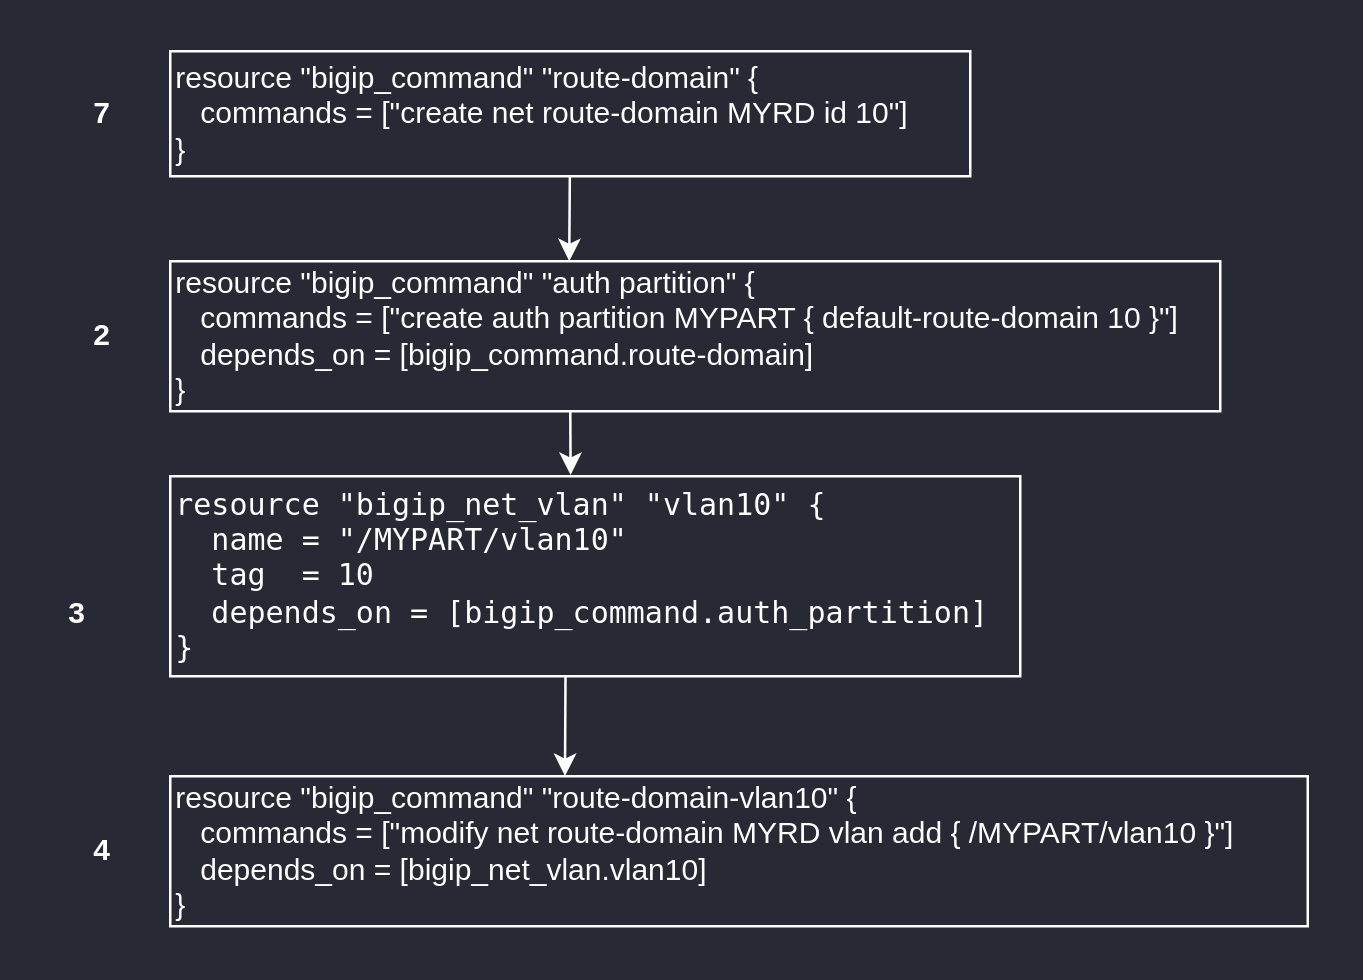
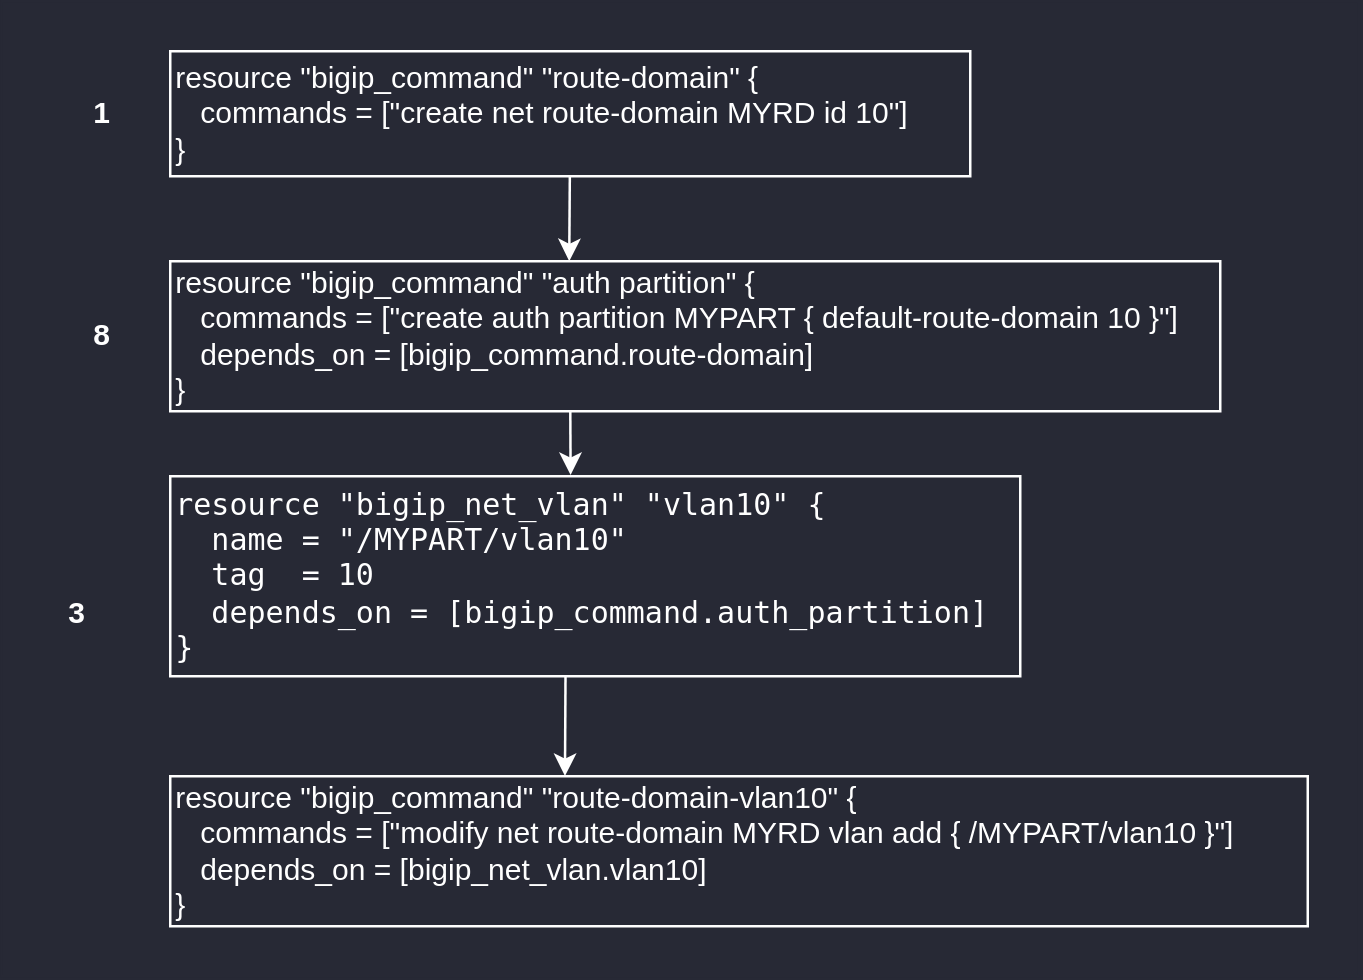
(103, 114) -> (103, 114)
(103, 336) -> (103, 336)
(101, 851) -> none
